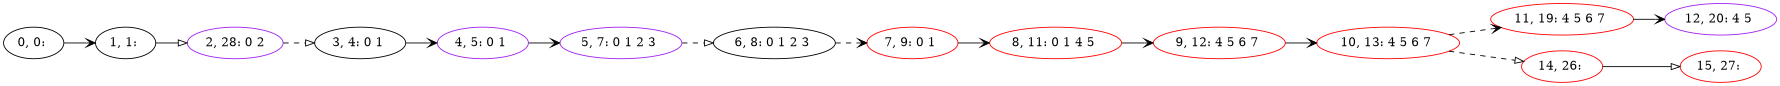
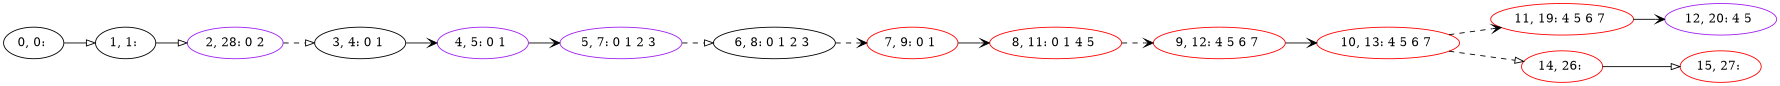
(75, 43) -> (75, 43)
(1133, 43) -> (1133, 43)
